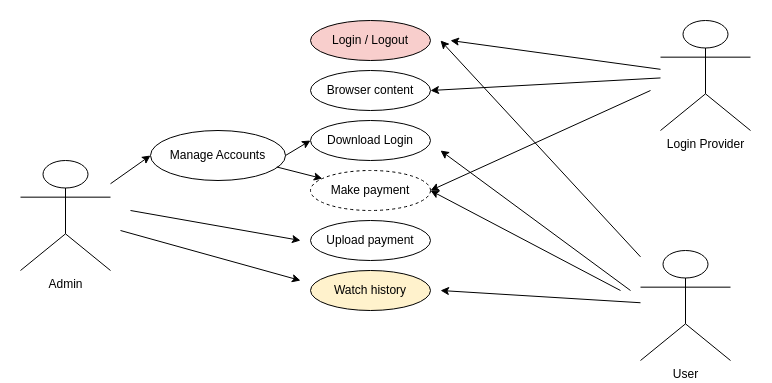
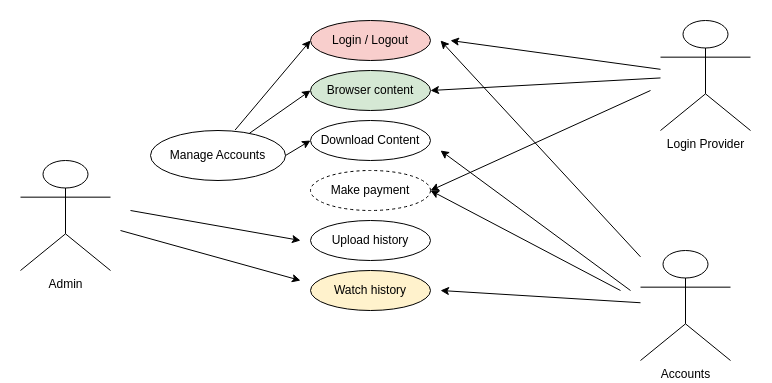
none -> (271, 88)
(371, 91) -> (371, 91)
none -> (277, 114)
(371, 141) -> (371, 141)
(128, 171) -> none
(297, 172) -> none
(371, 241) -> (371, 241)
(686, 375) -> (686, 375)
